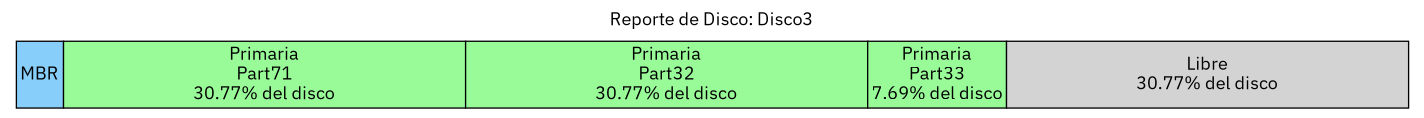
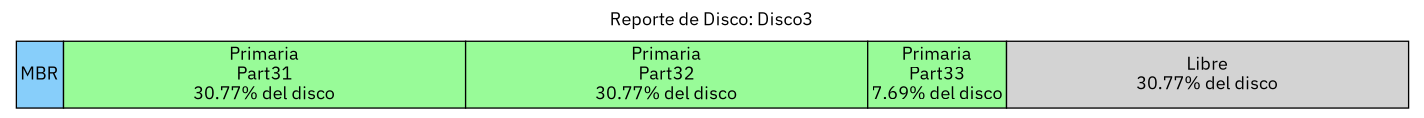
(265, 74) -> (265, 74)
